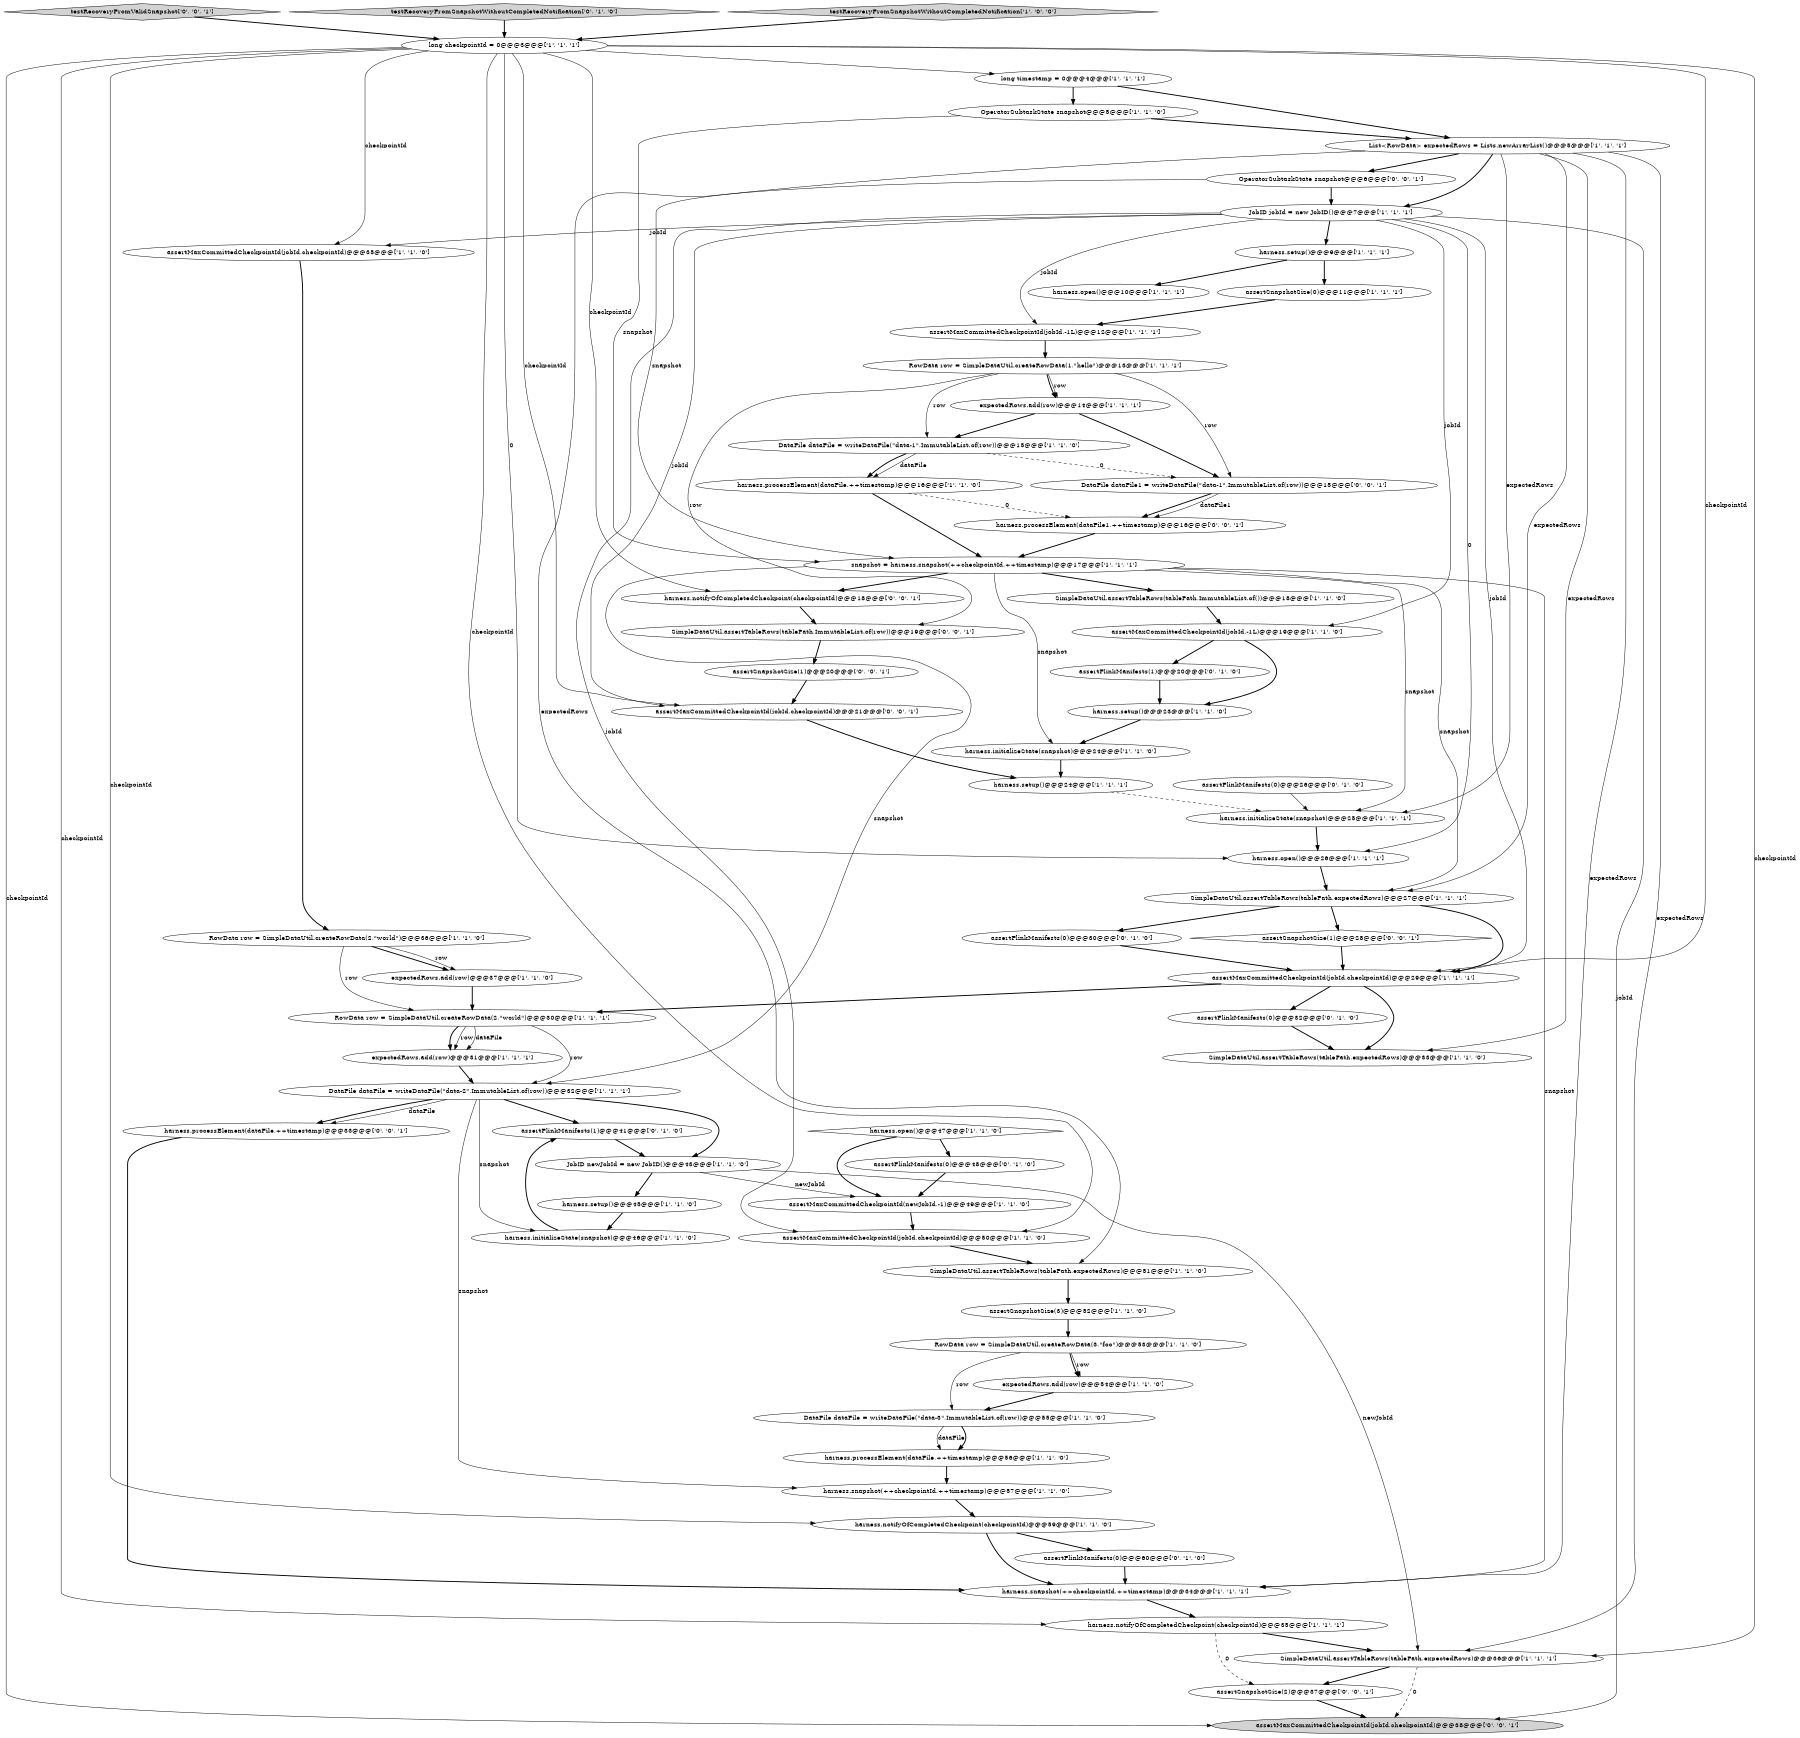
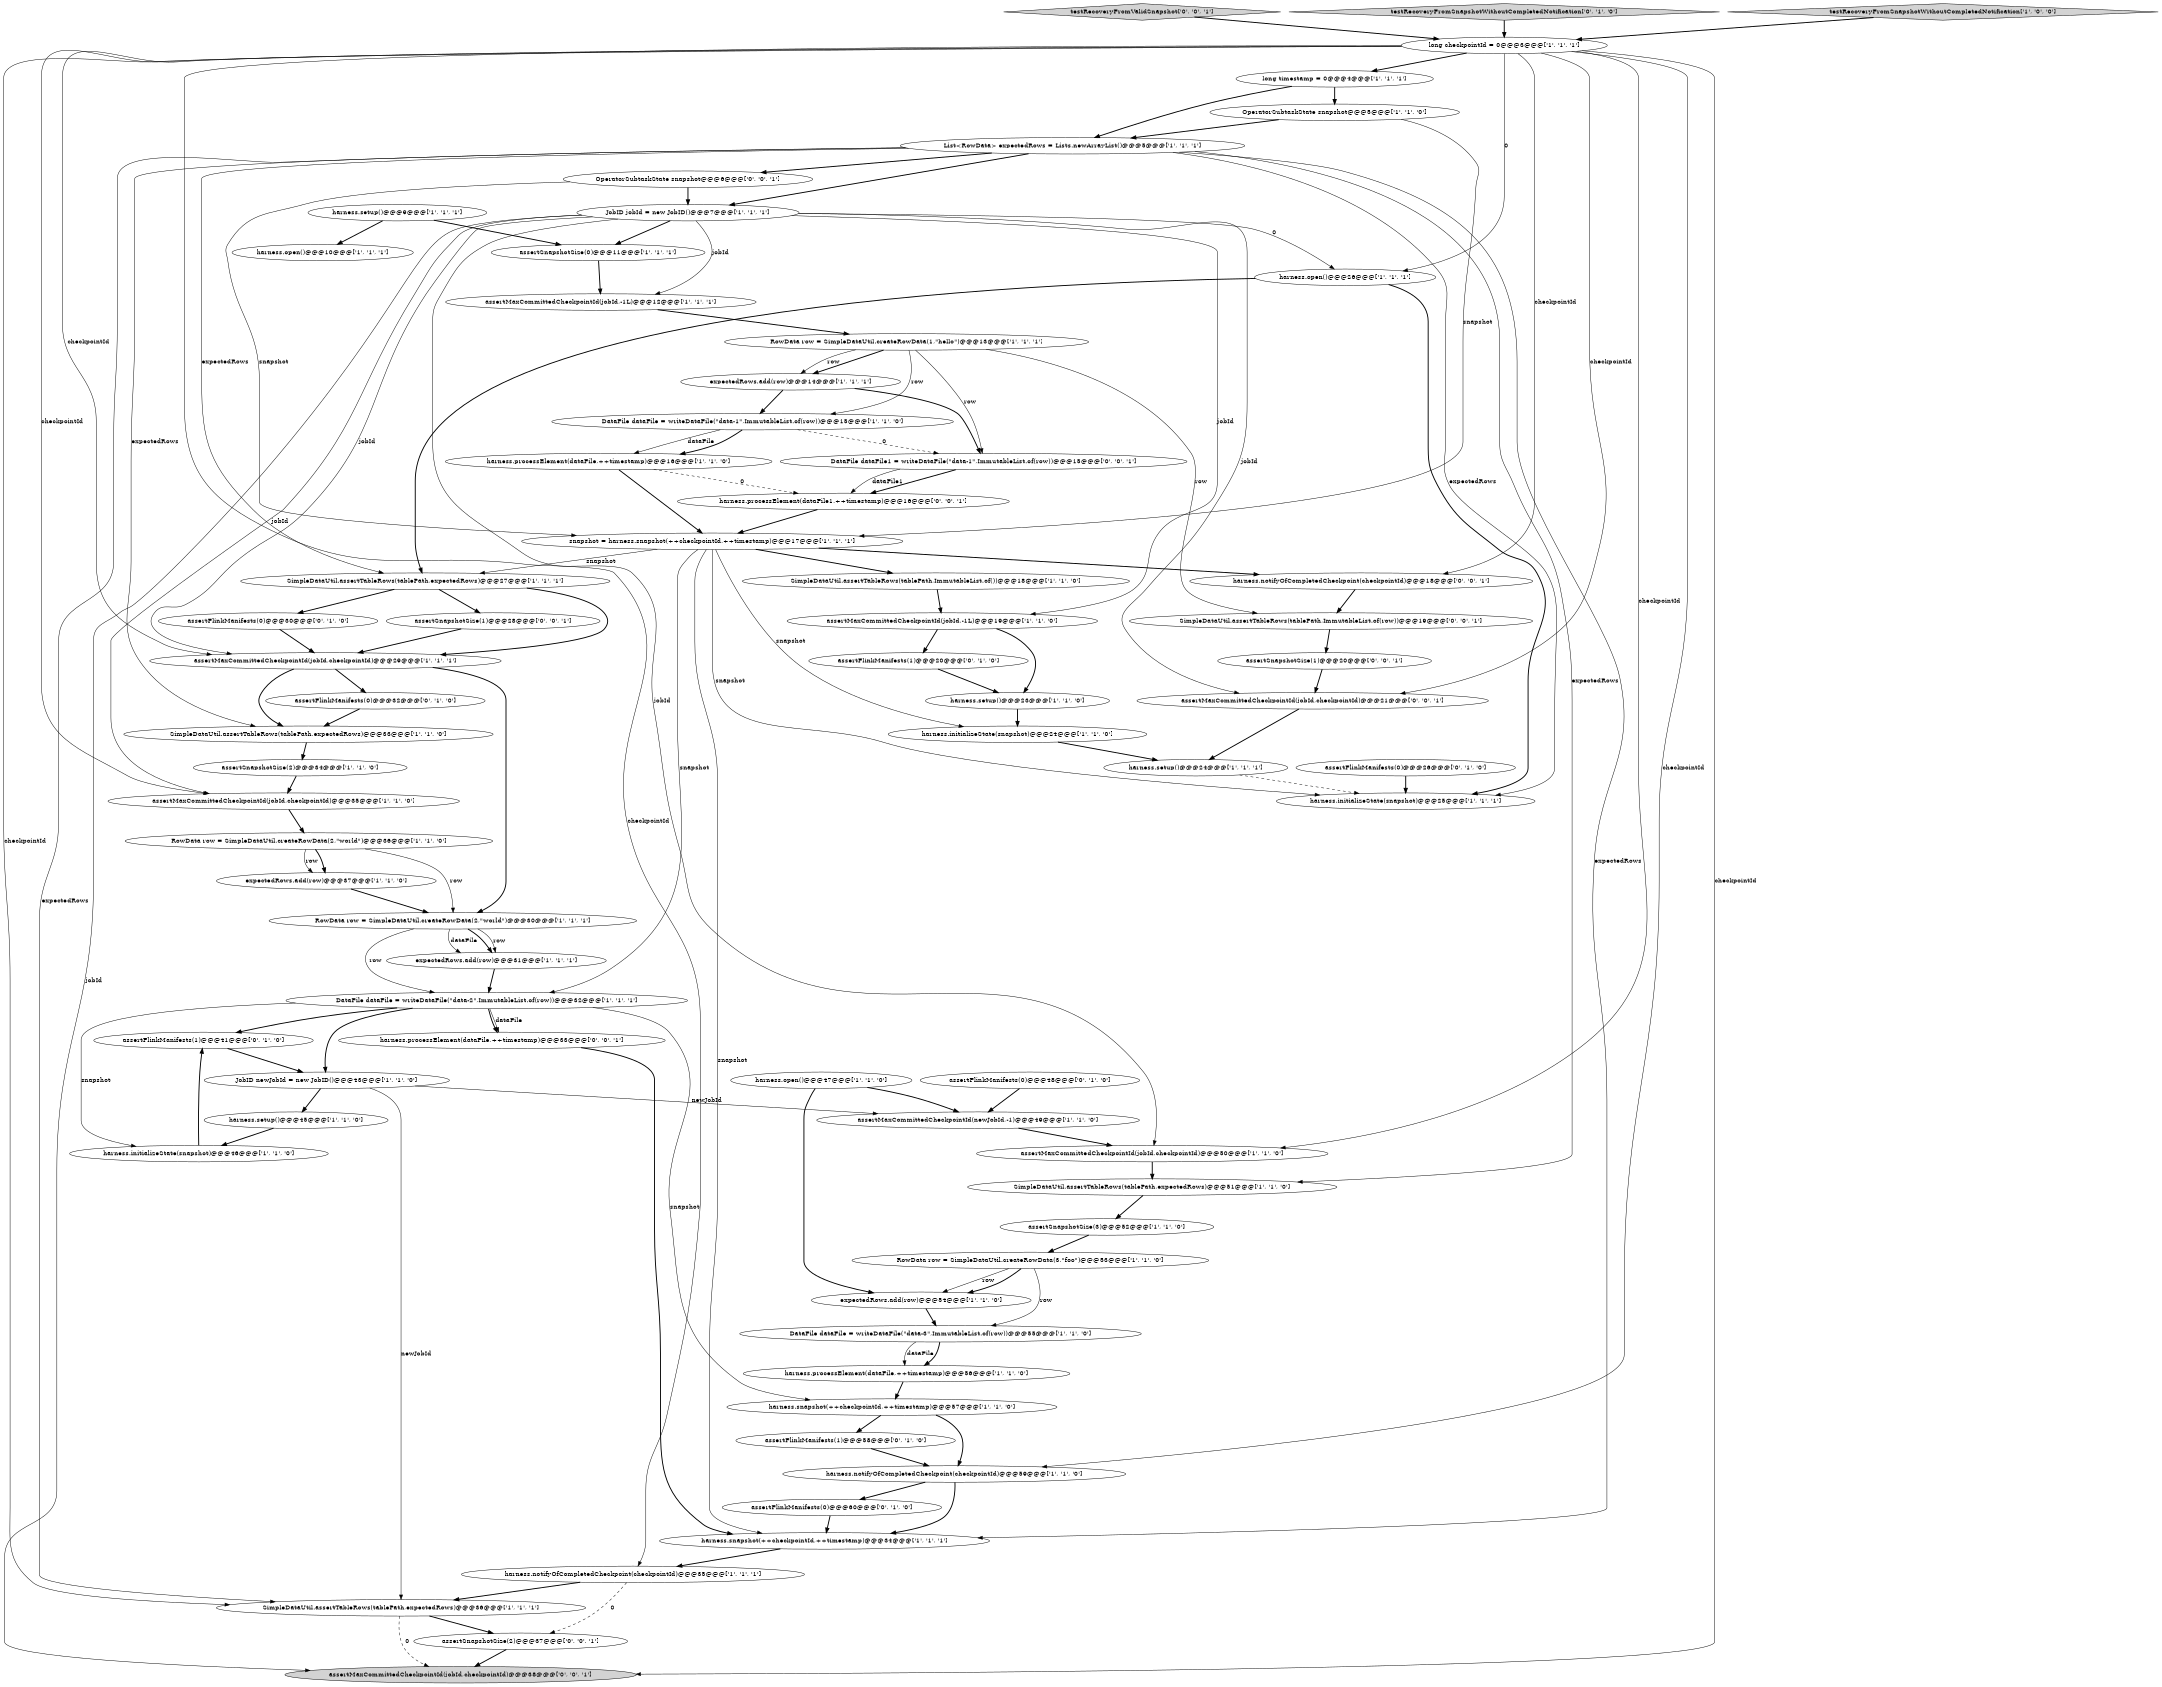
(788, 62) -> (1422, 62)
(1328, 230) -> (645, 232)
none -> (300, 768)
(1297, 800) -> (1406, 782)
(1317, 836) -> (1495, 547)
(1341, 938) -> (493, 621)
(936, 1131) -> (821, 1080)
(944, 1146) -> (804, 1211)
none -> (846, 1441)
